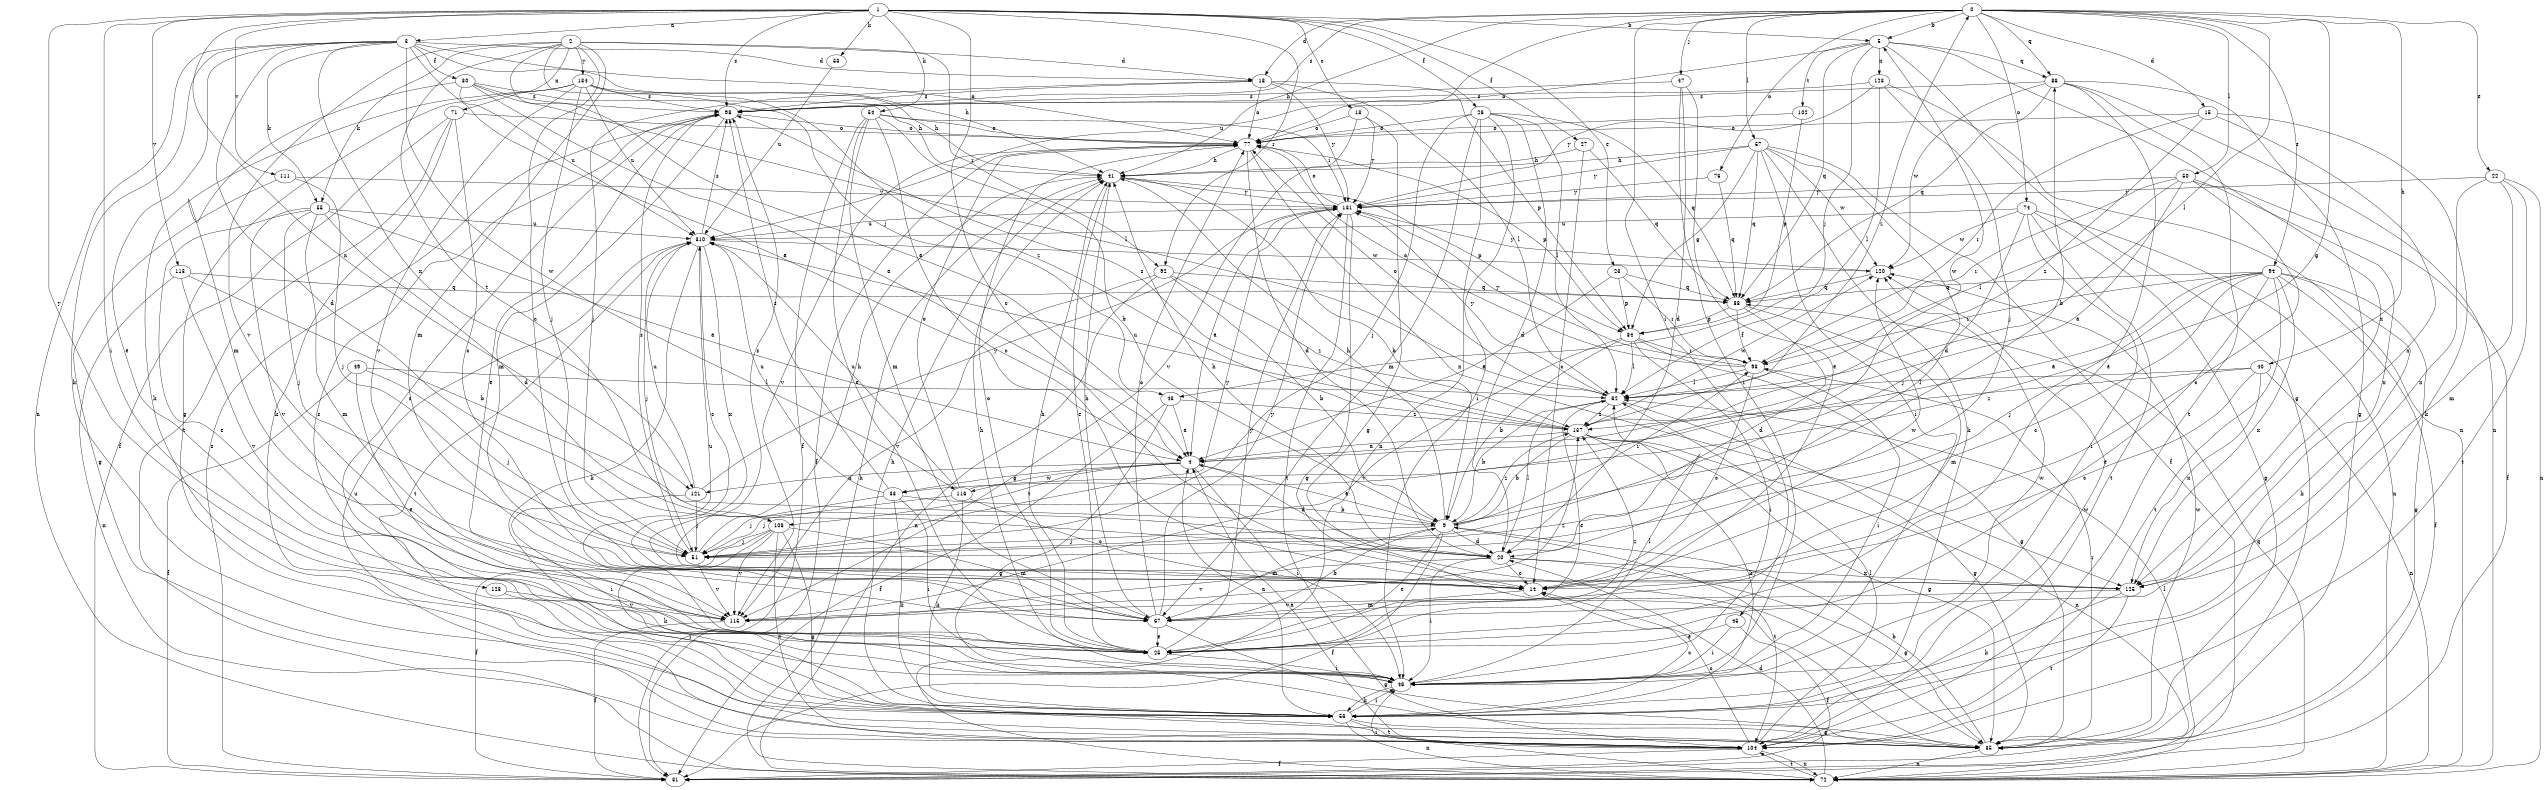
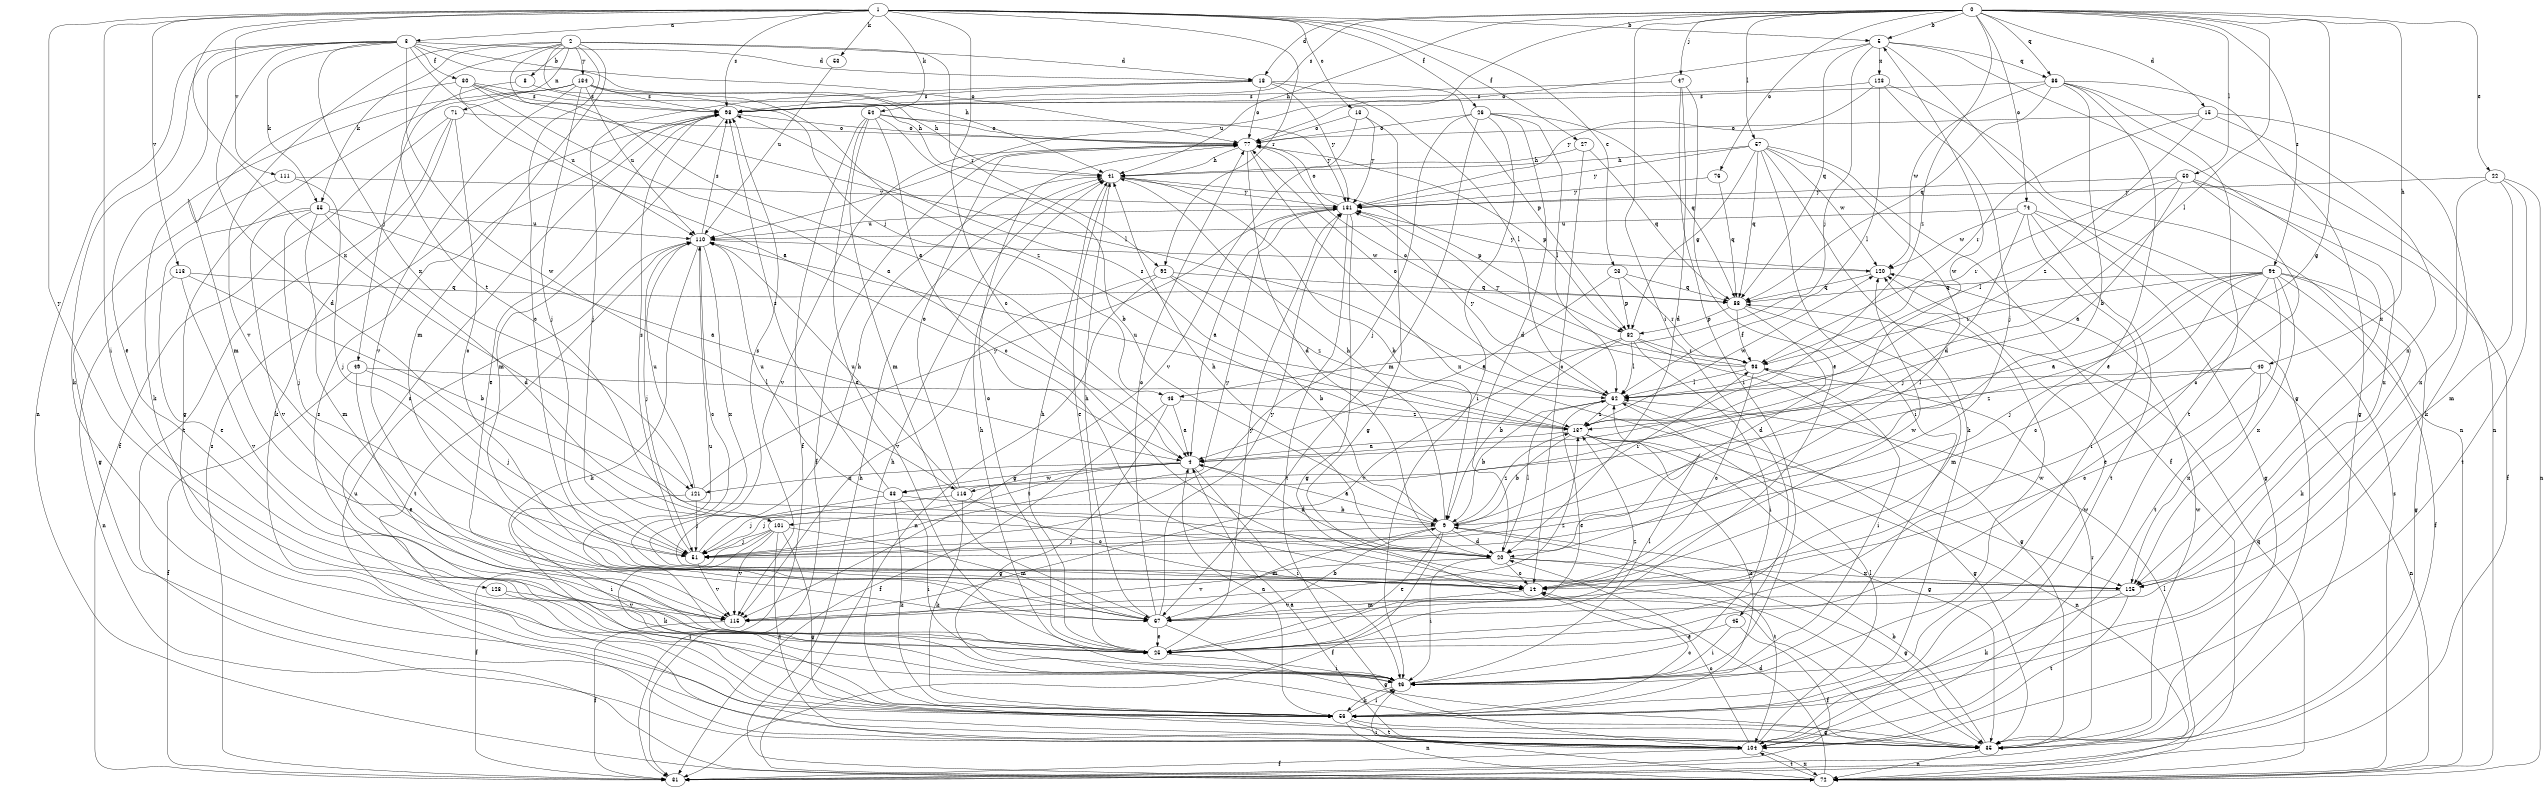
none -> (525, 81)
(1803, 113) -> none
(1329, 161) -> (1329, 161)
(701, 240) -> (701, 240)
(1841, 290) -> (1863, 311)
(1630, 335) -> (1630, 335)
(1893, 410) -> (1890, 433)
(2395, 494) -> (2395, 494)
(779, 526) -> (779, 526)
(930, 701) -> none
